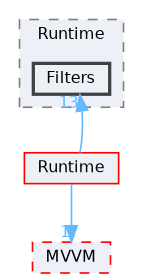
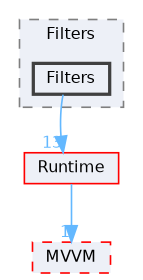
(72, 35) -> (72, 35)
(82, 132) -> (61, 117)
